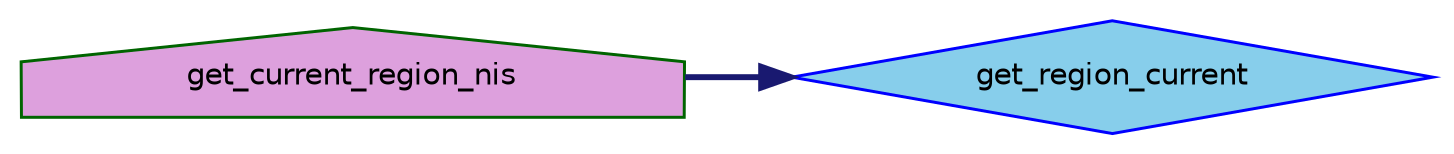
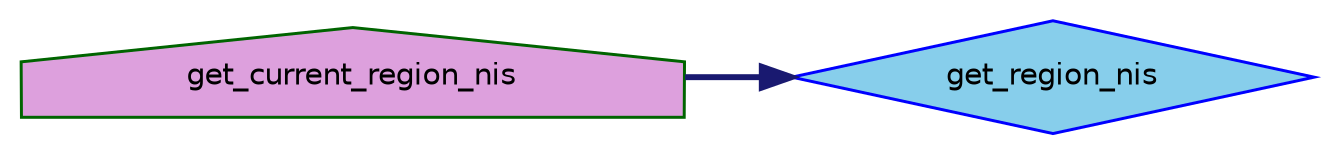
(1112, 77) -> (1053, 77)
